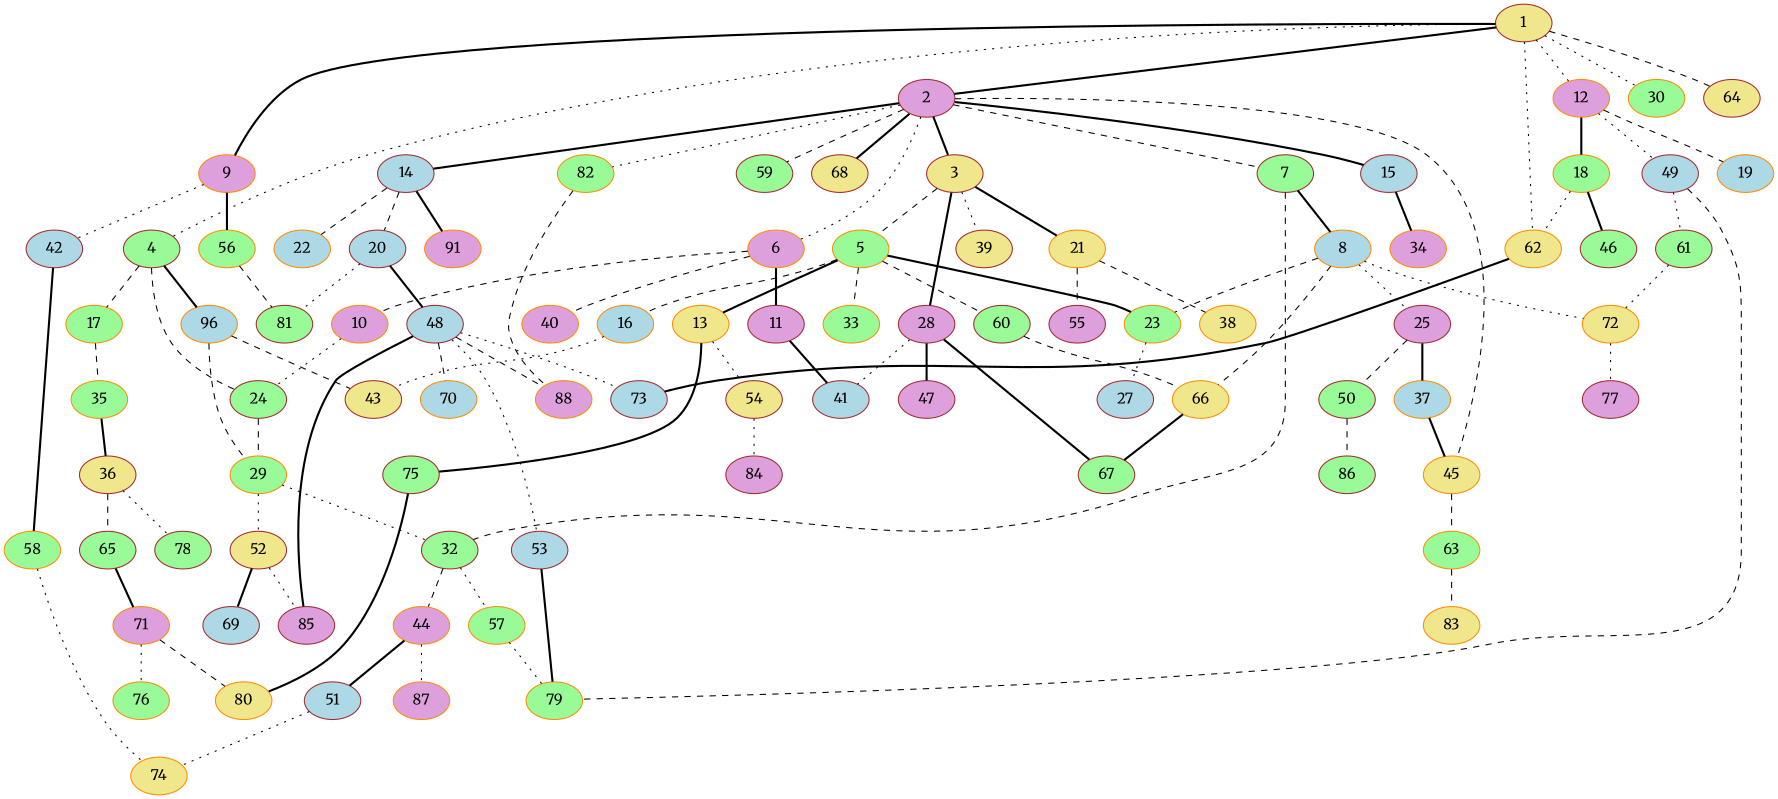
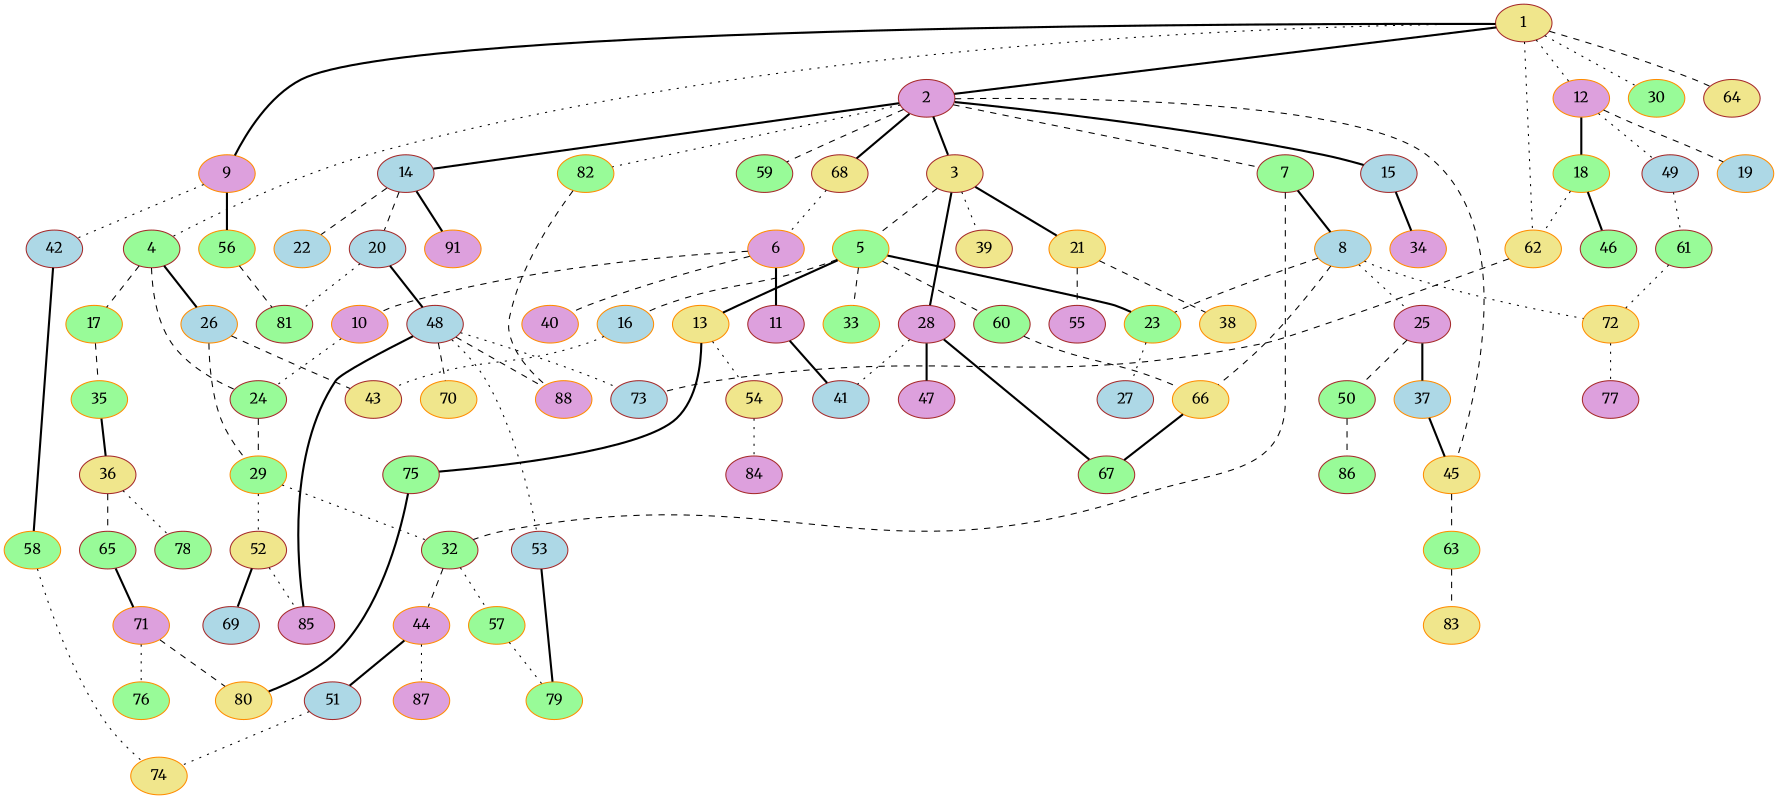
(876, 193) -> (808, 211)
(209, 324) -> (209, 324)
(1072, 366) -> (1072, 366)
(449, 400) -> (449, 400)
(1376, 660) -> none
